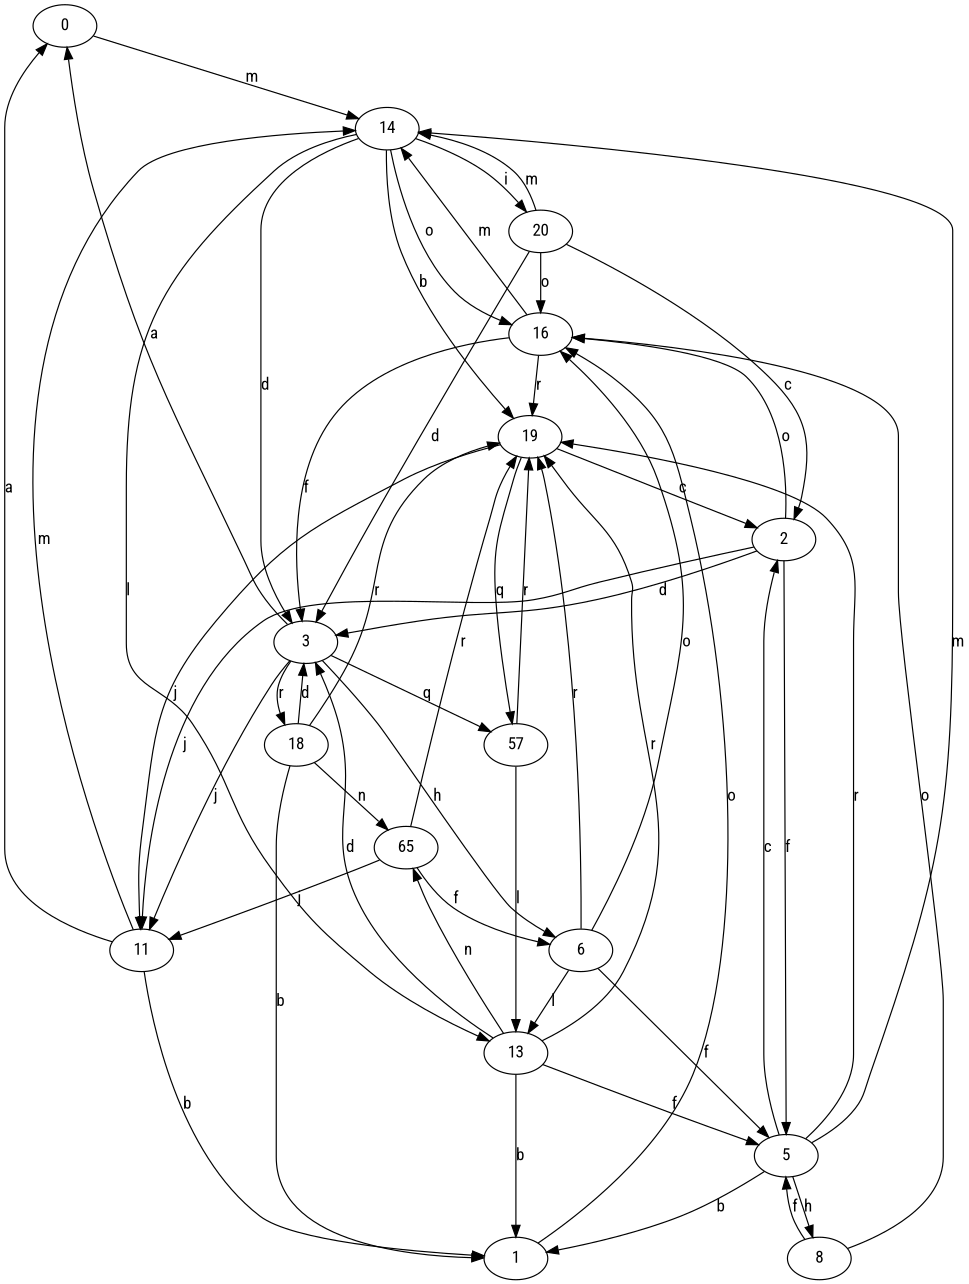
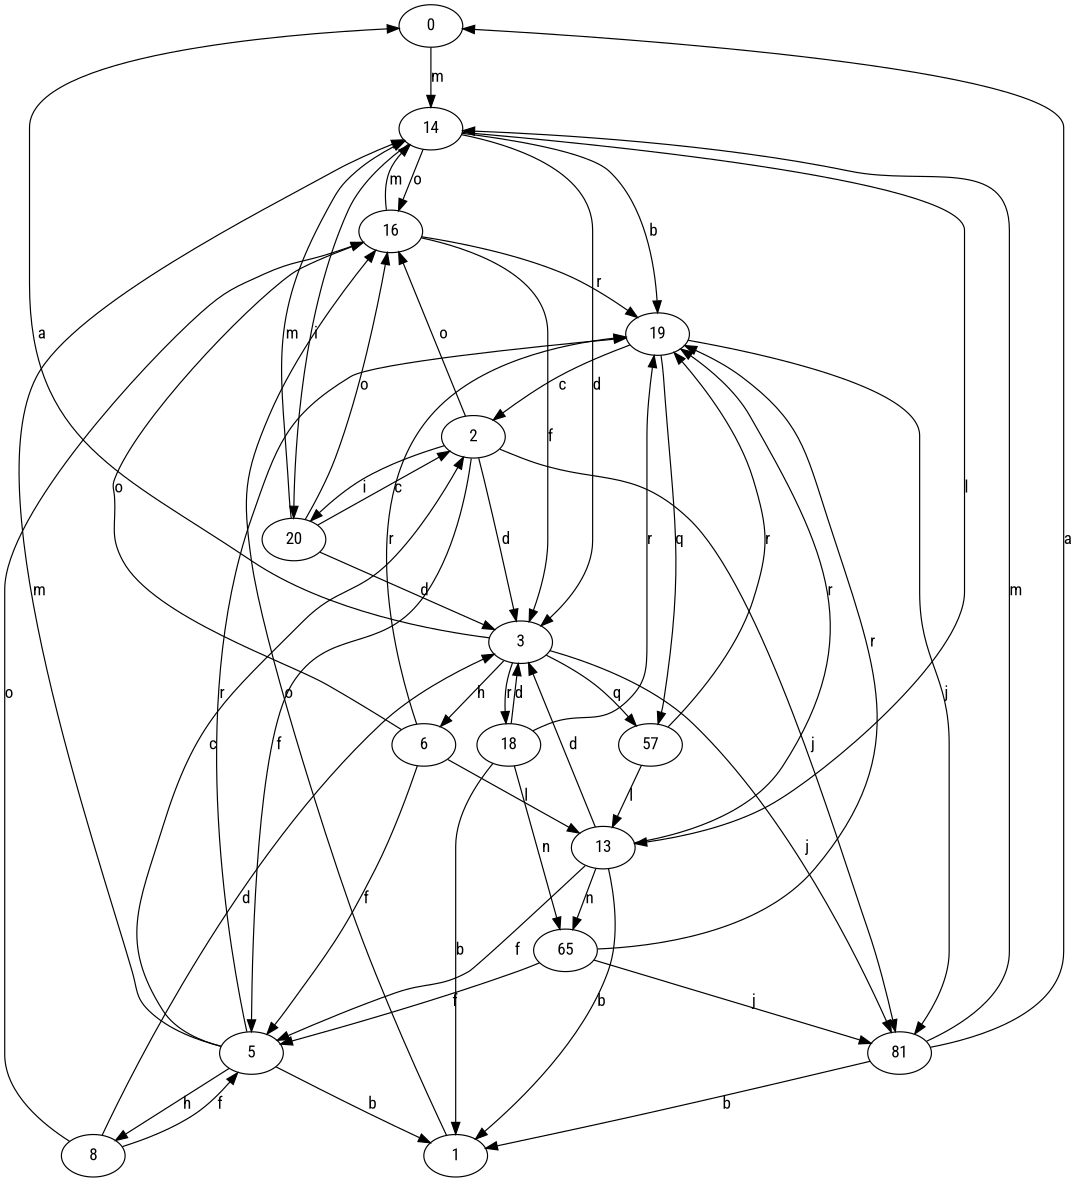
none -> (377, 471)
none -> (268, 855)
(469, 917) -> (417, 1005)
(142, 950) -> (900, 1053)
